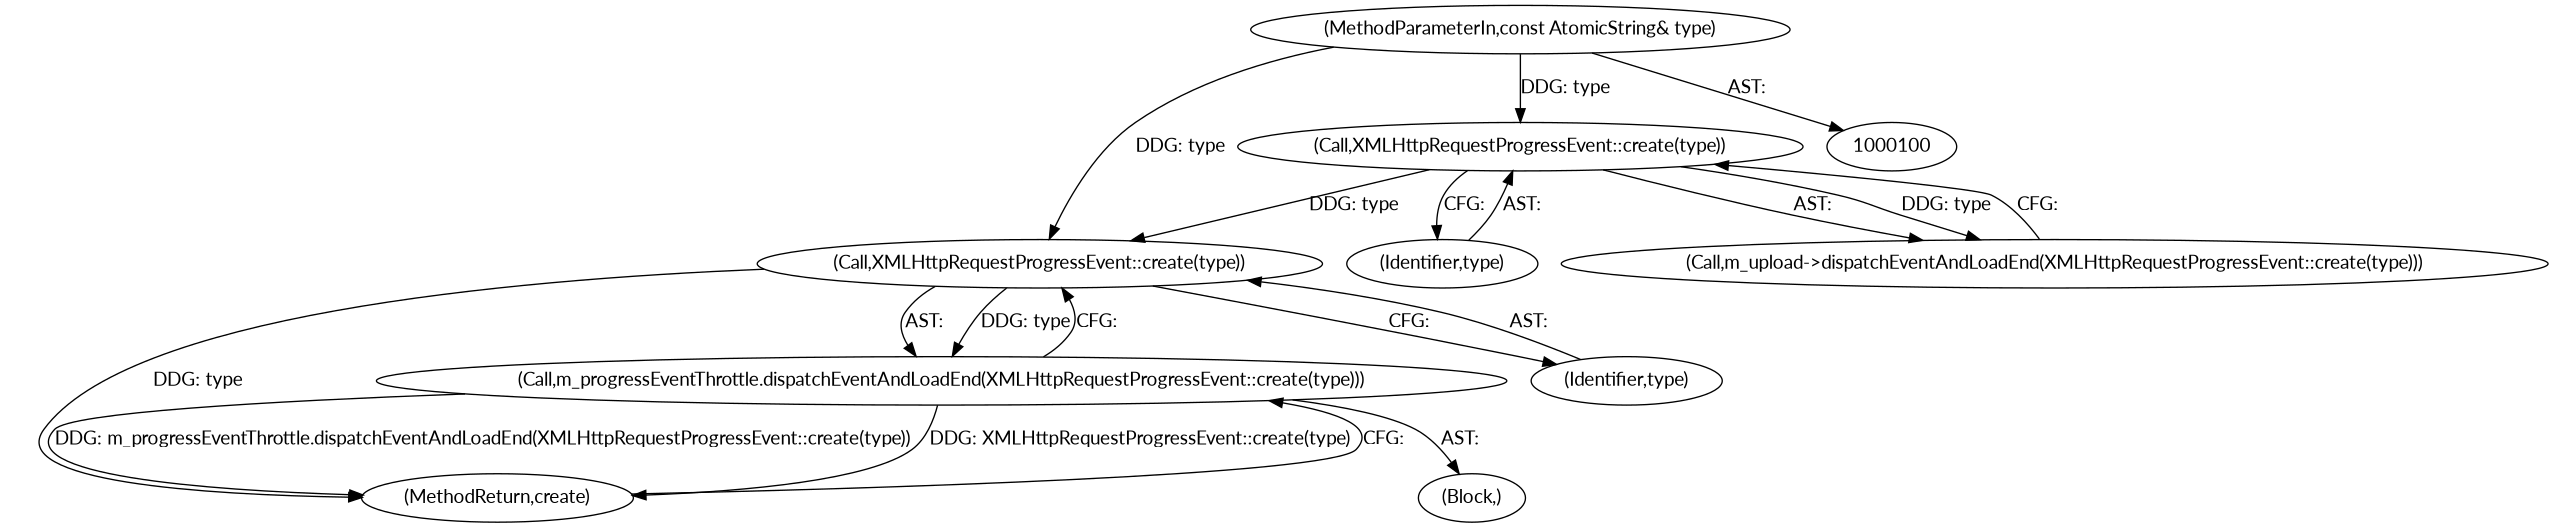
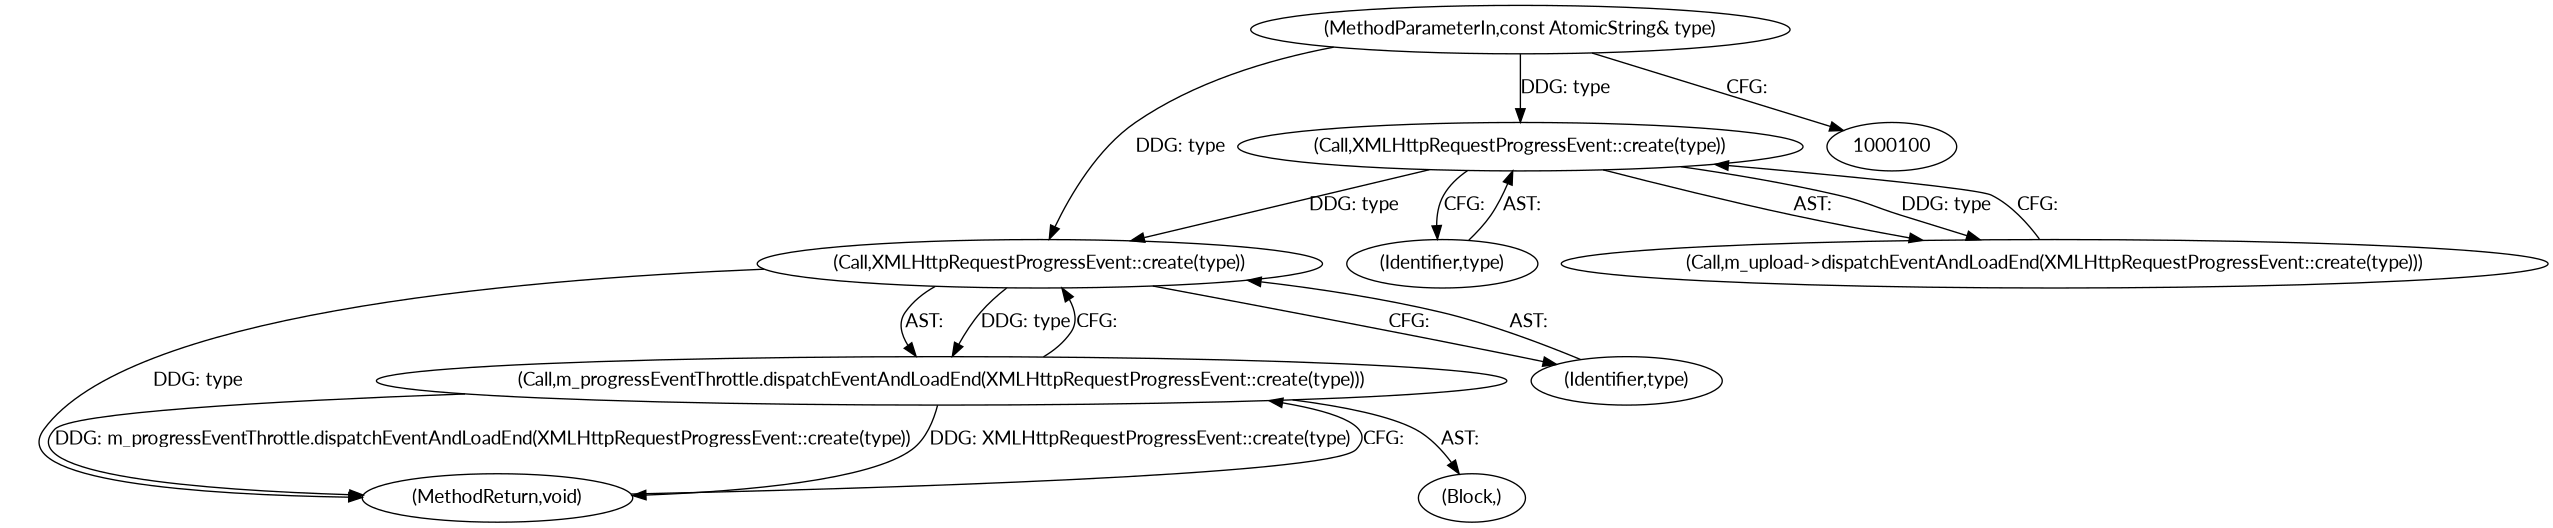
(1750, 88) -> (1750, 88)
(497, 498) -> (497, 498)
